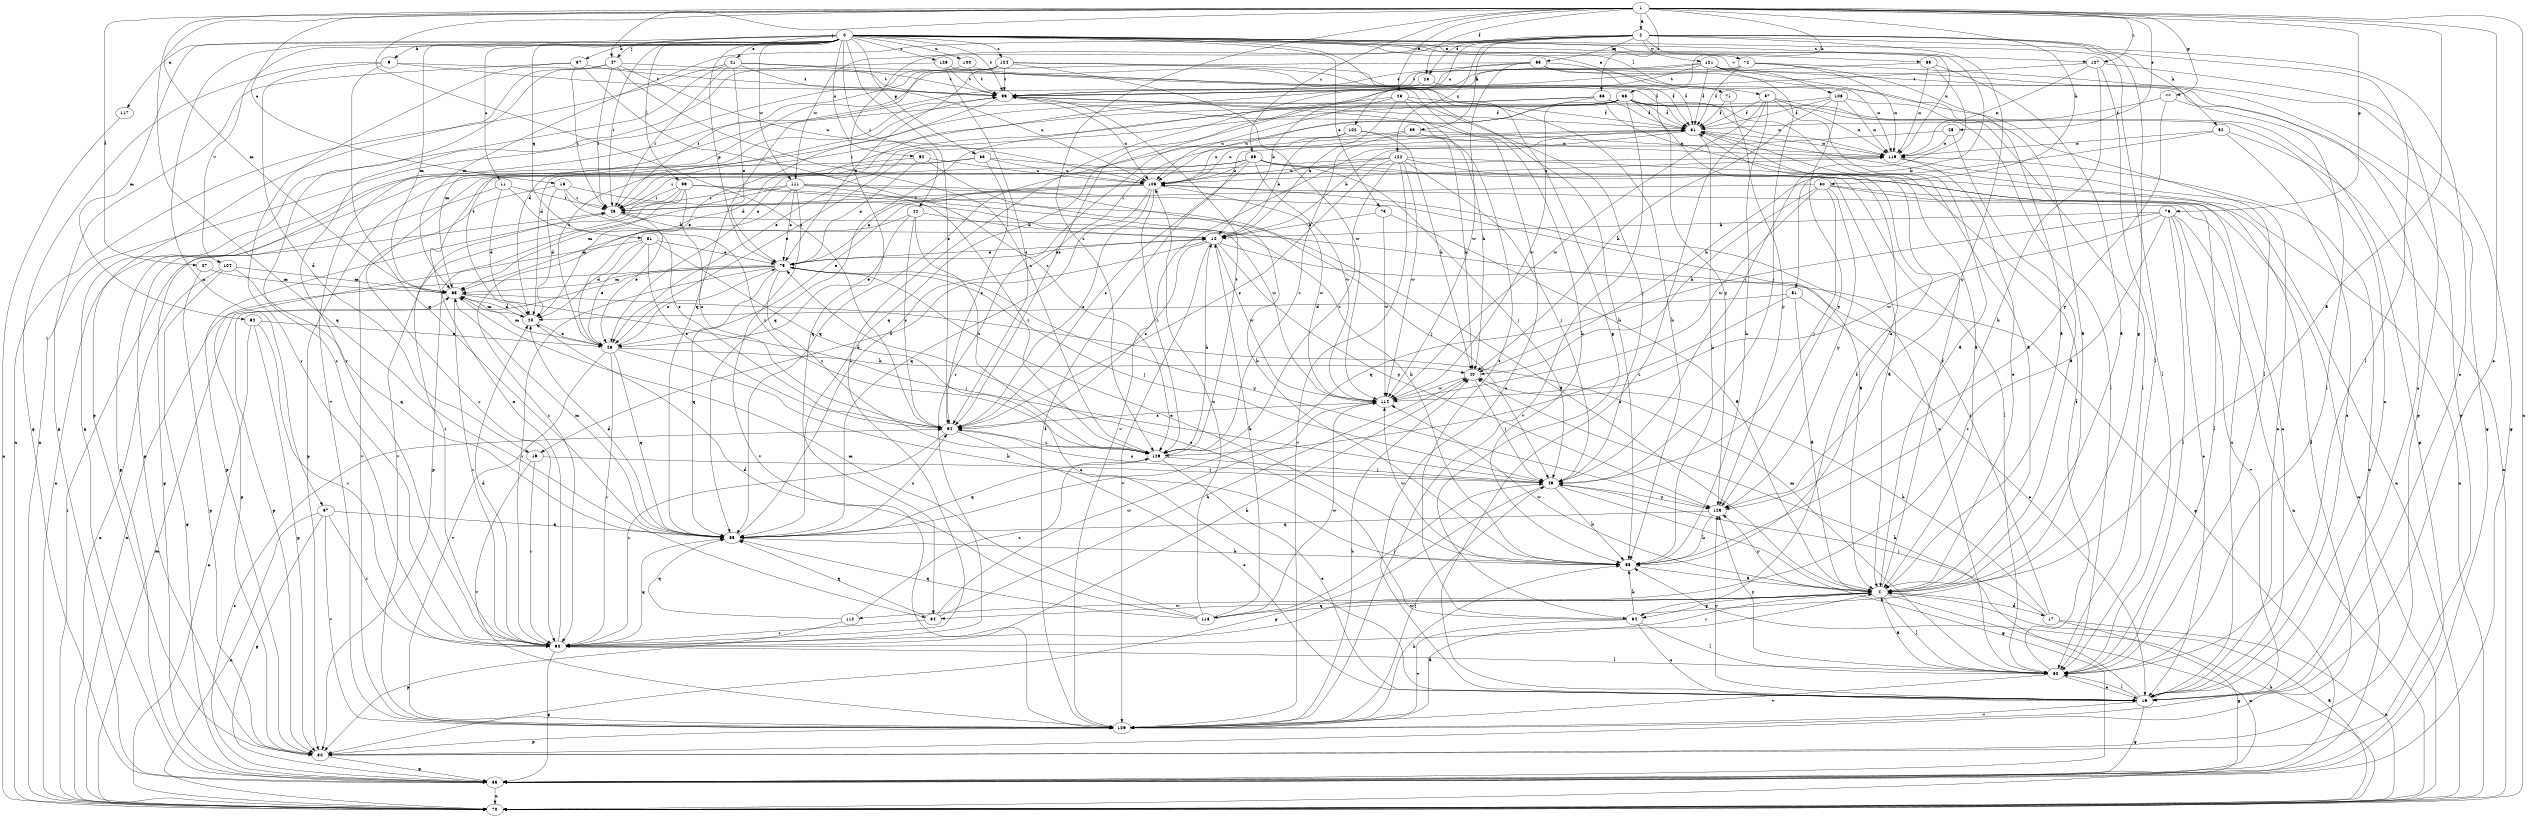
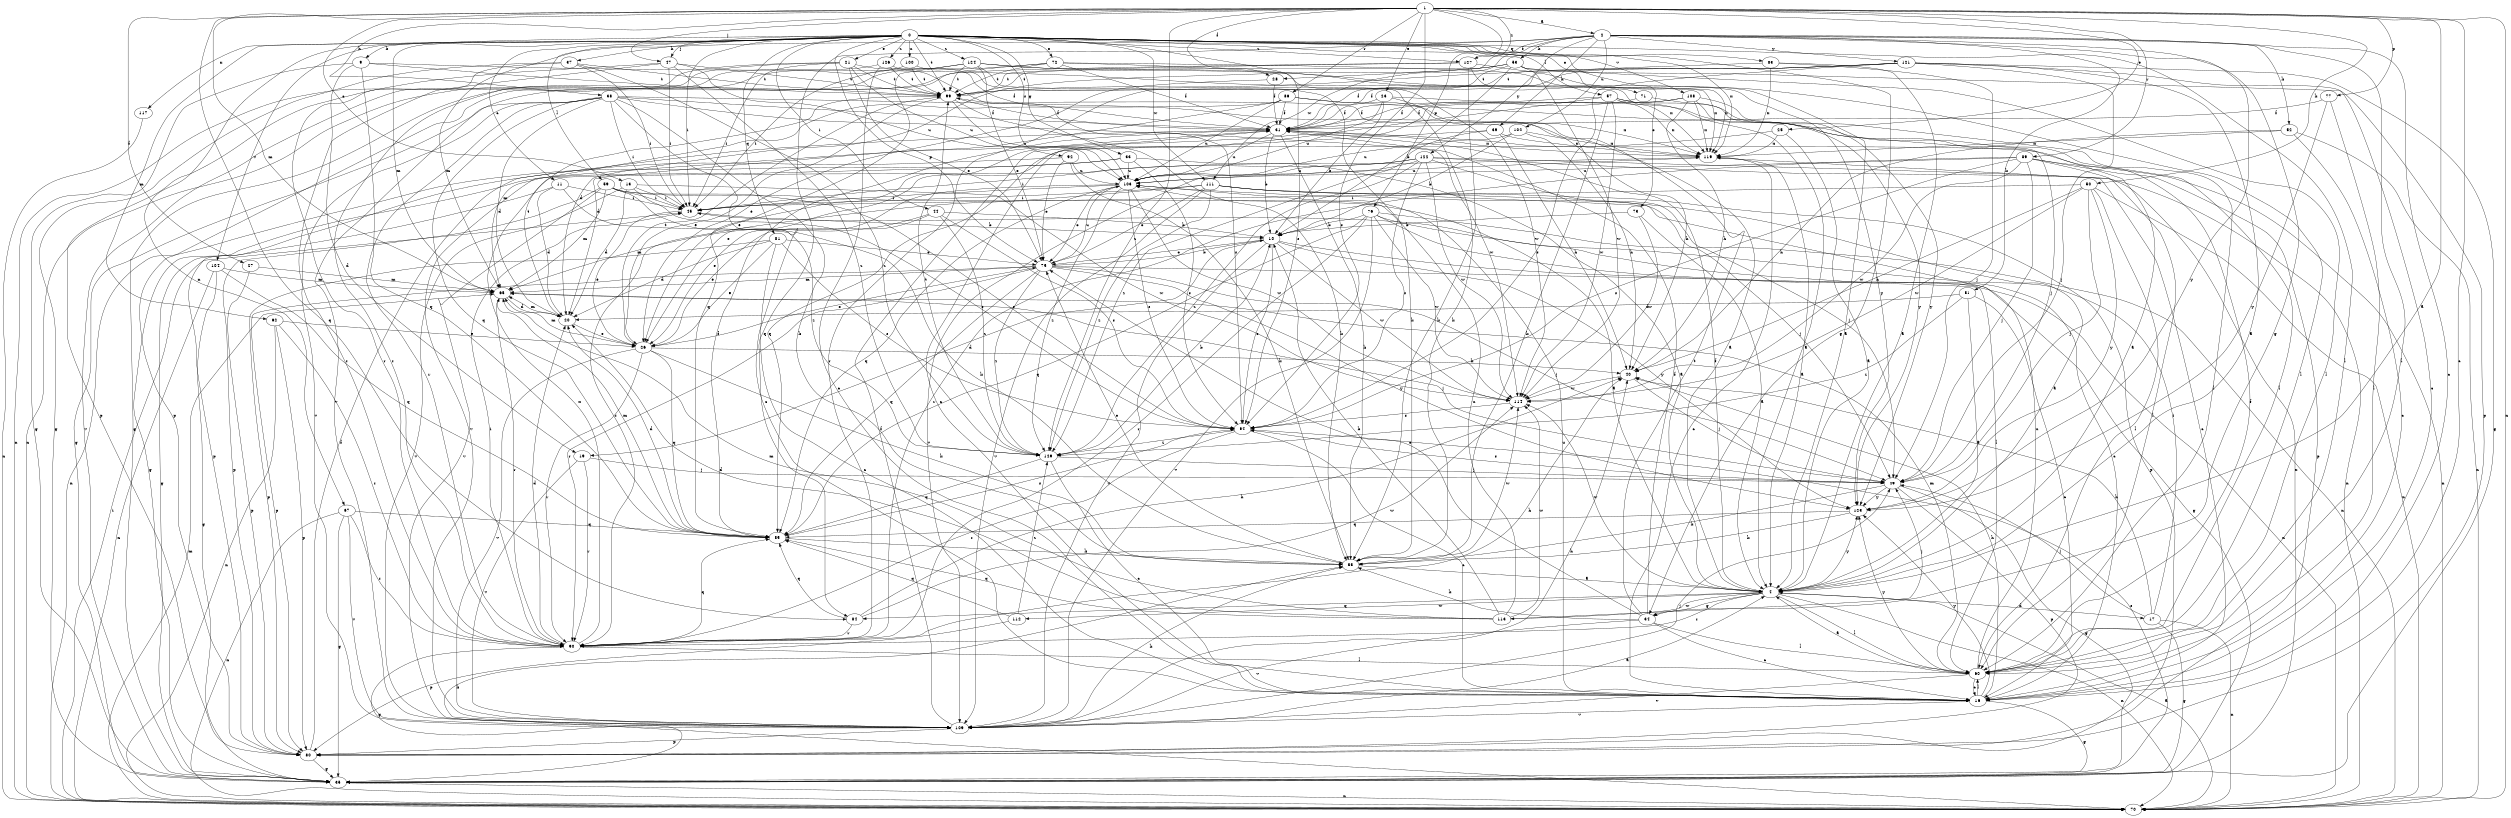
(999, 145) -> none
none -> (1086, 227)
(2013, 375) -> (1802, 375)
(85, 429) -> (86, 429)
